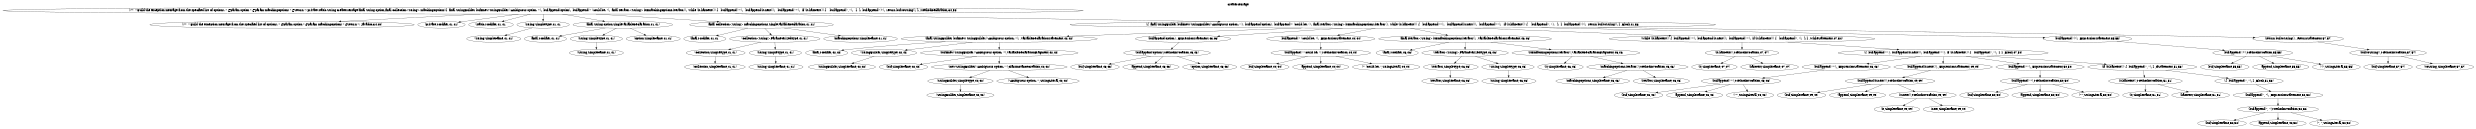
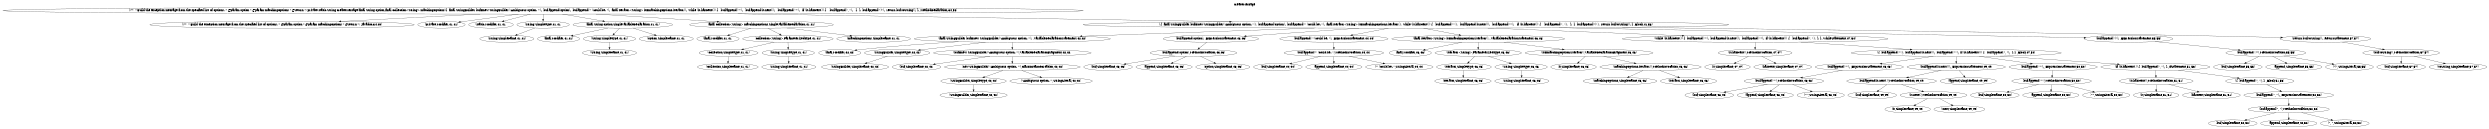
(1875, 88) -> (1962, 73)
